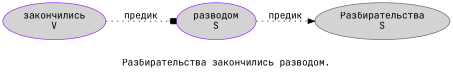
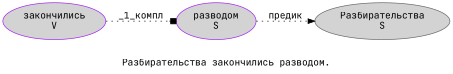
(141, 16) -> (141, 16)
